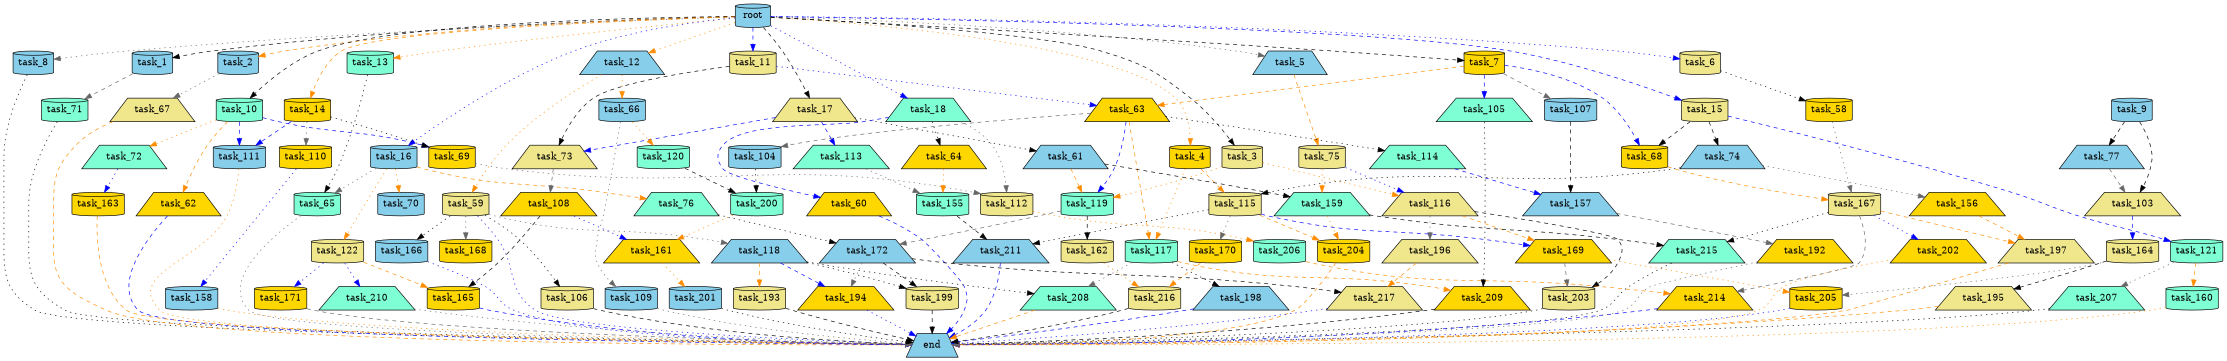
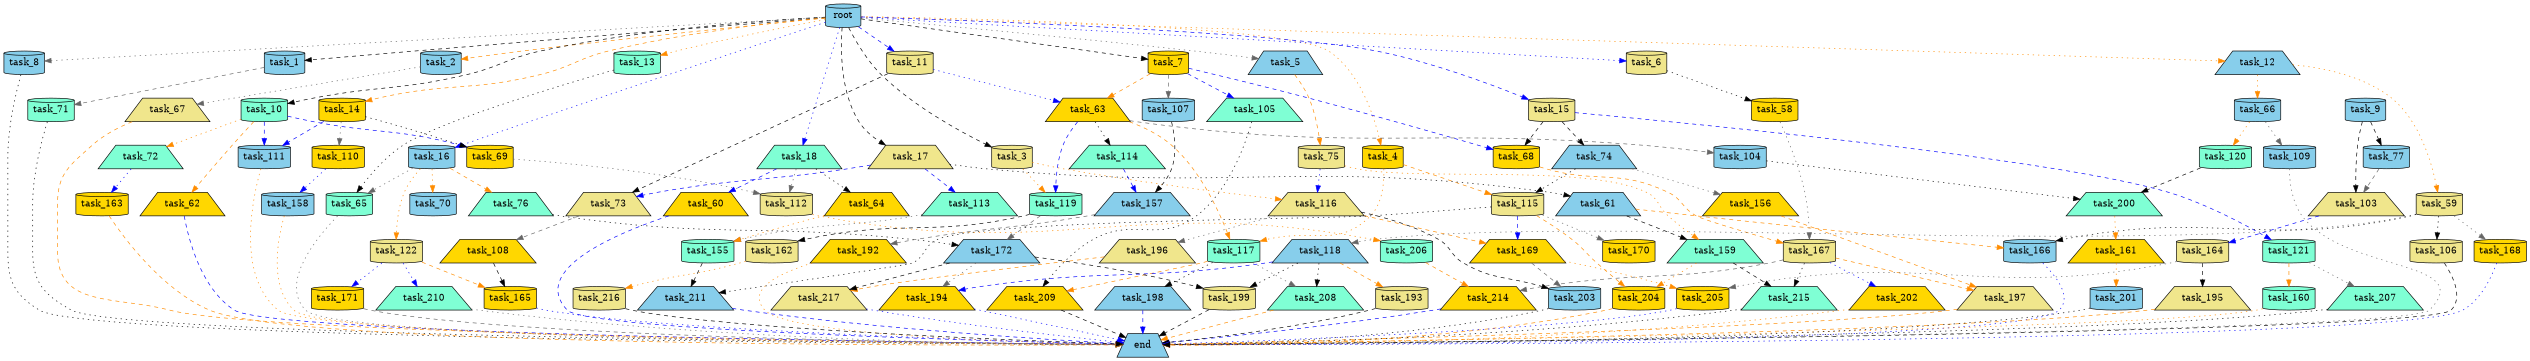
(2102, 157) -> (2386, 157)
(1075, 178) -> (1798, 227)
(757, 204) -> (2114, 204)
(596, 226) -> none
(1188, 273) -> none
(1569, 298) -> (1575, 298)
(555, 317) -> (1914, 339)
(1365, 334) -> (813, 325)
(691, 336) -> (826, 333)
